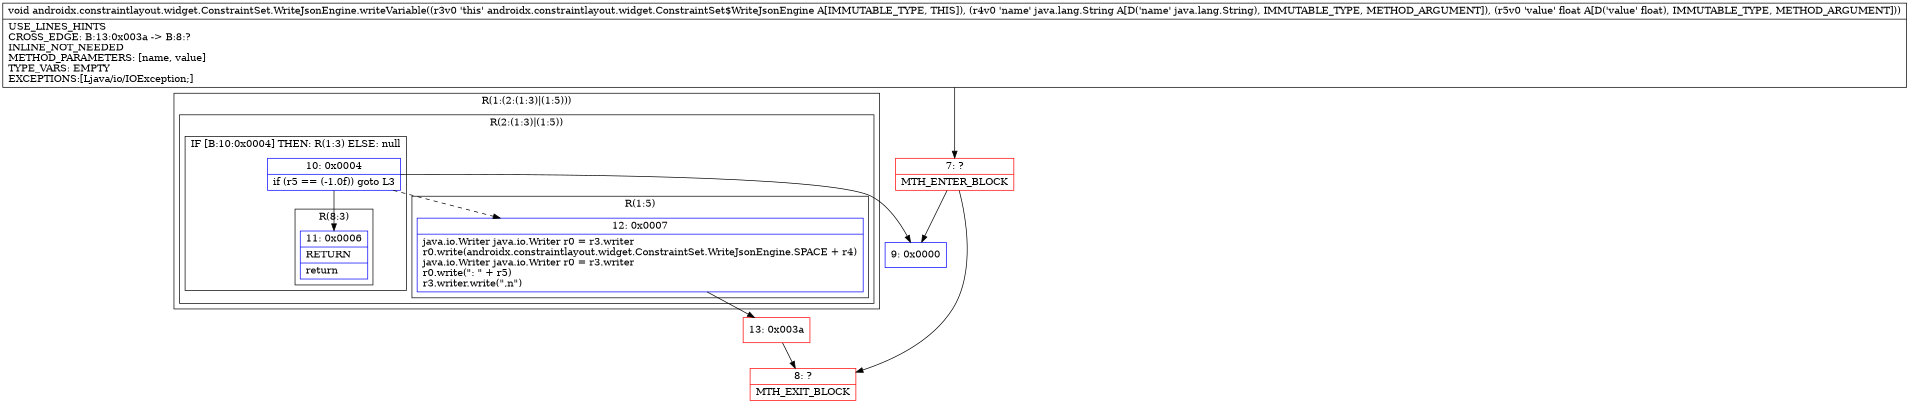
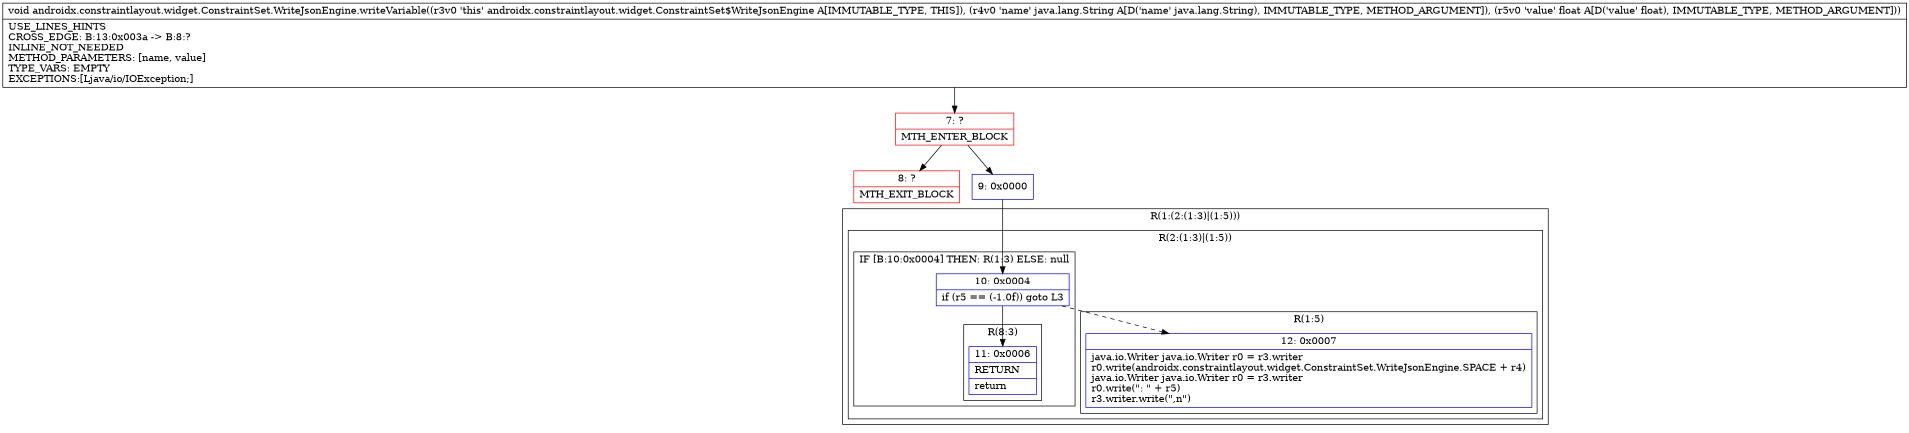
(664, 177) -> (1003, 235)
(777, 330) -> none
